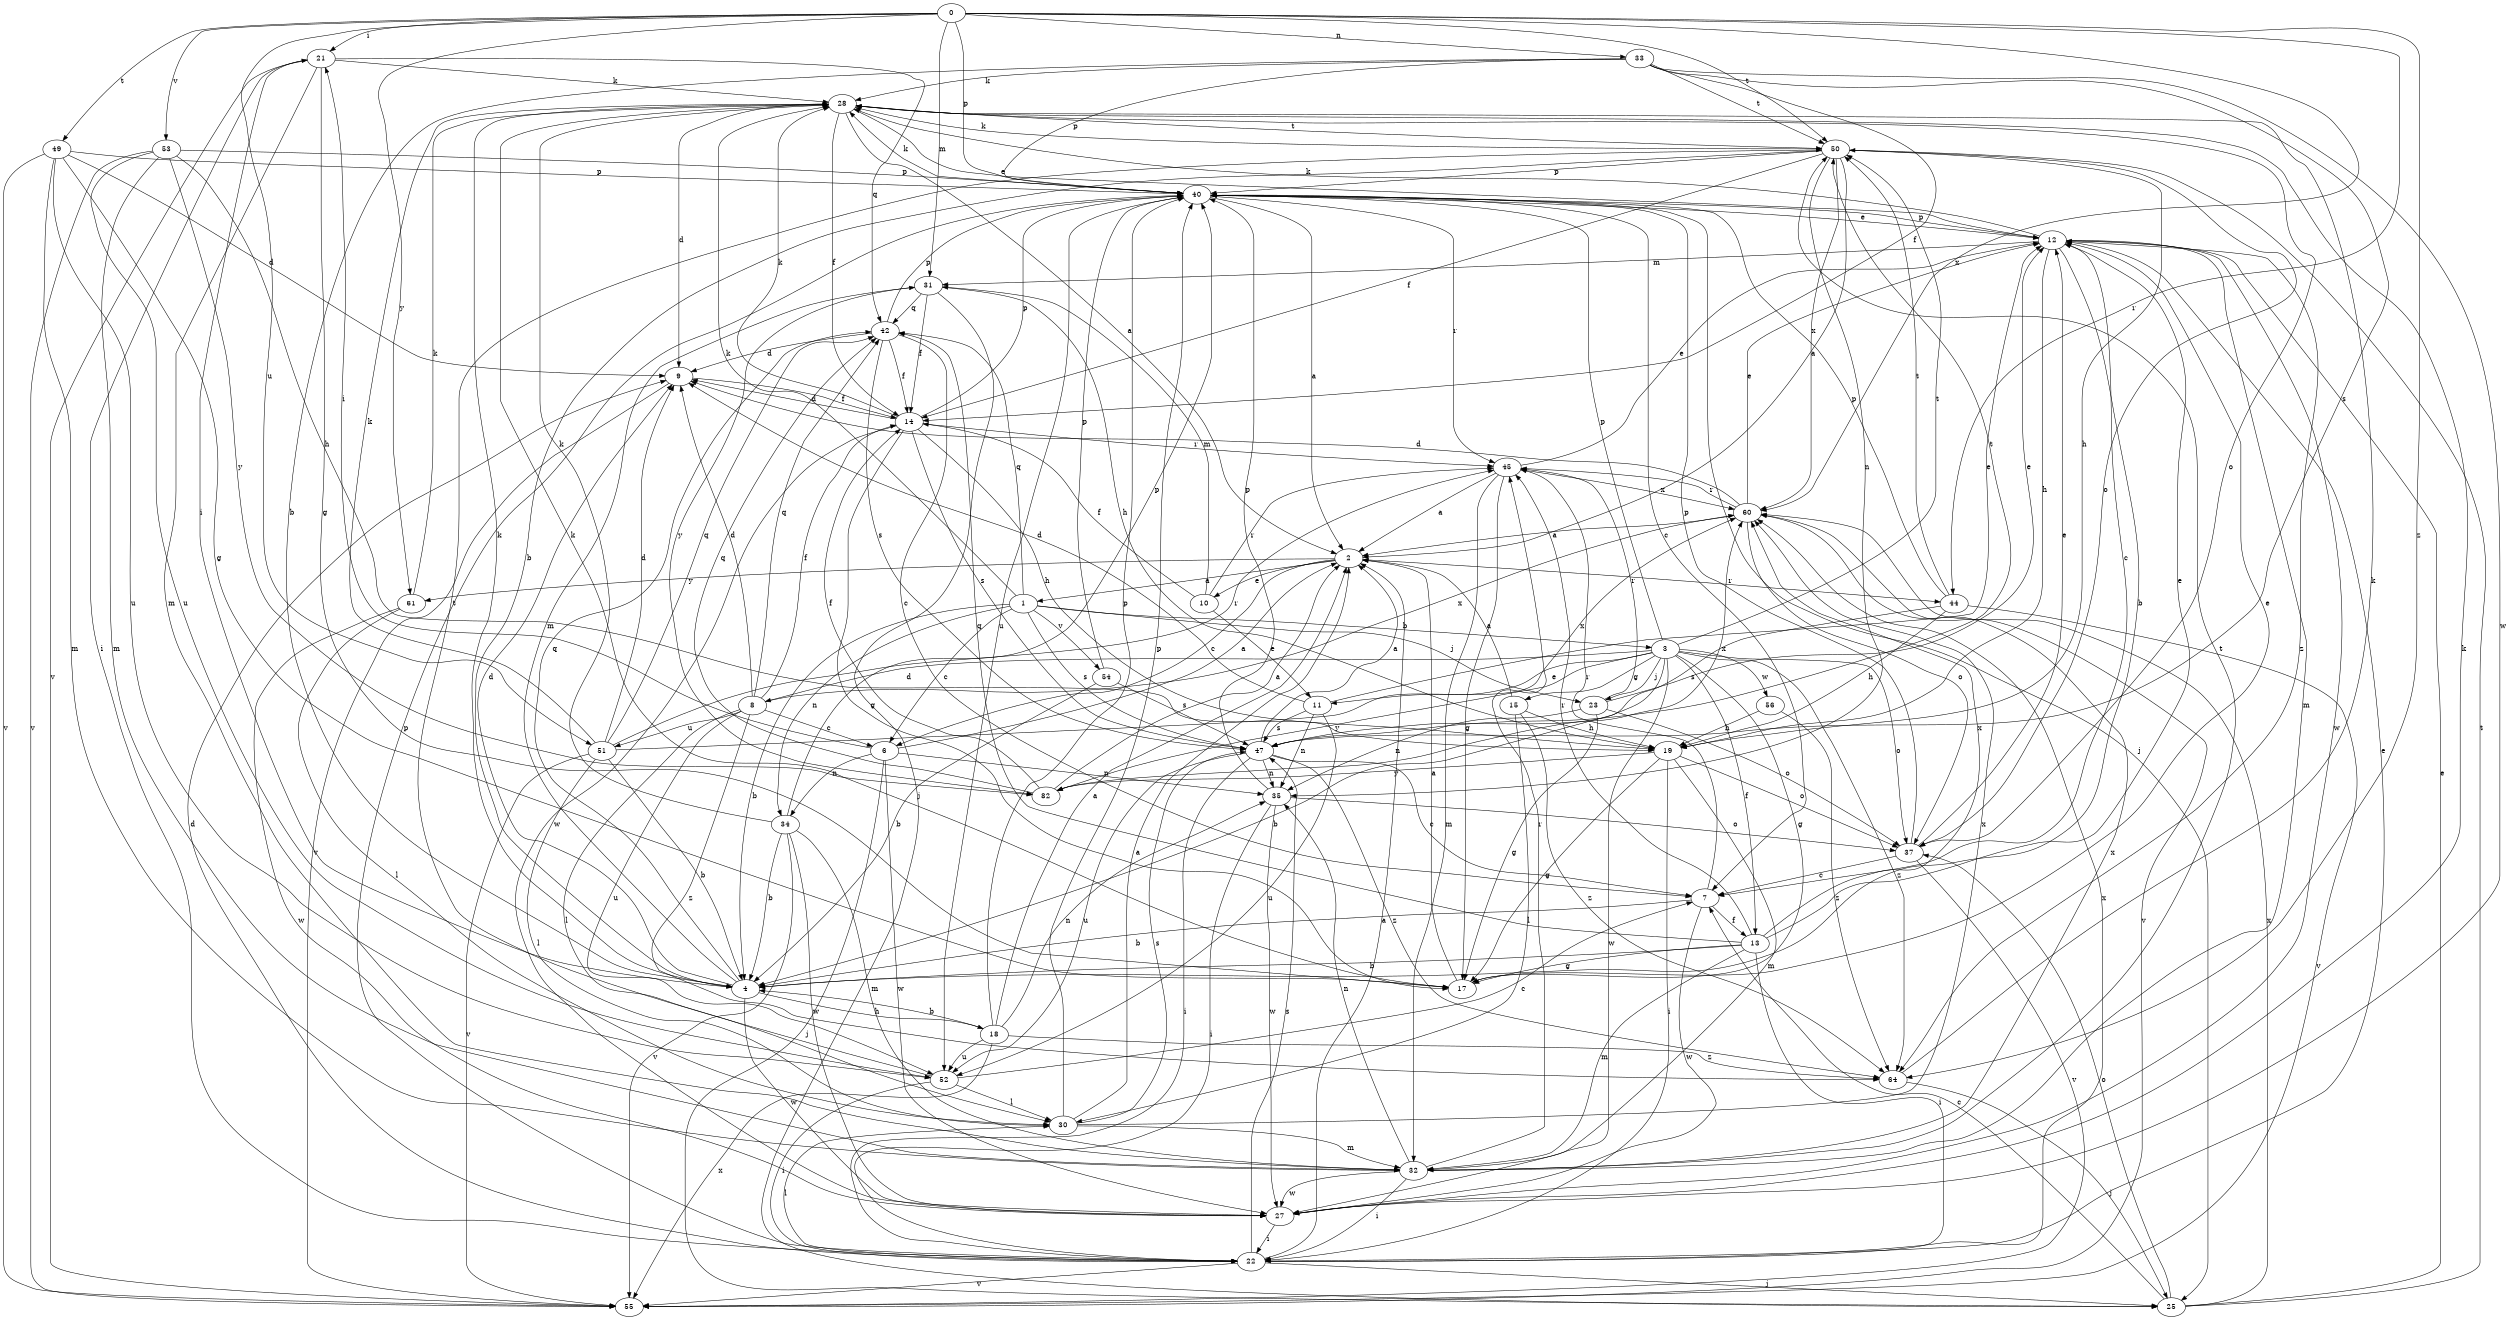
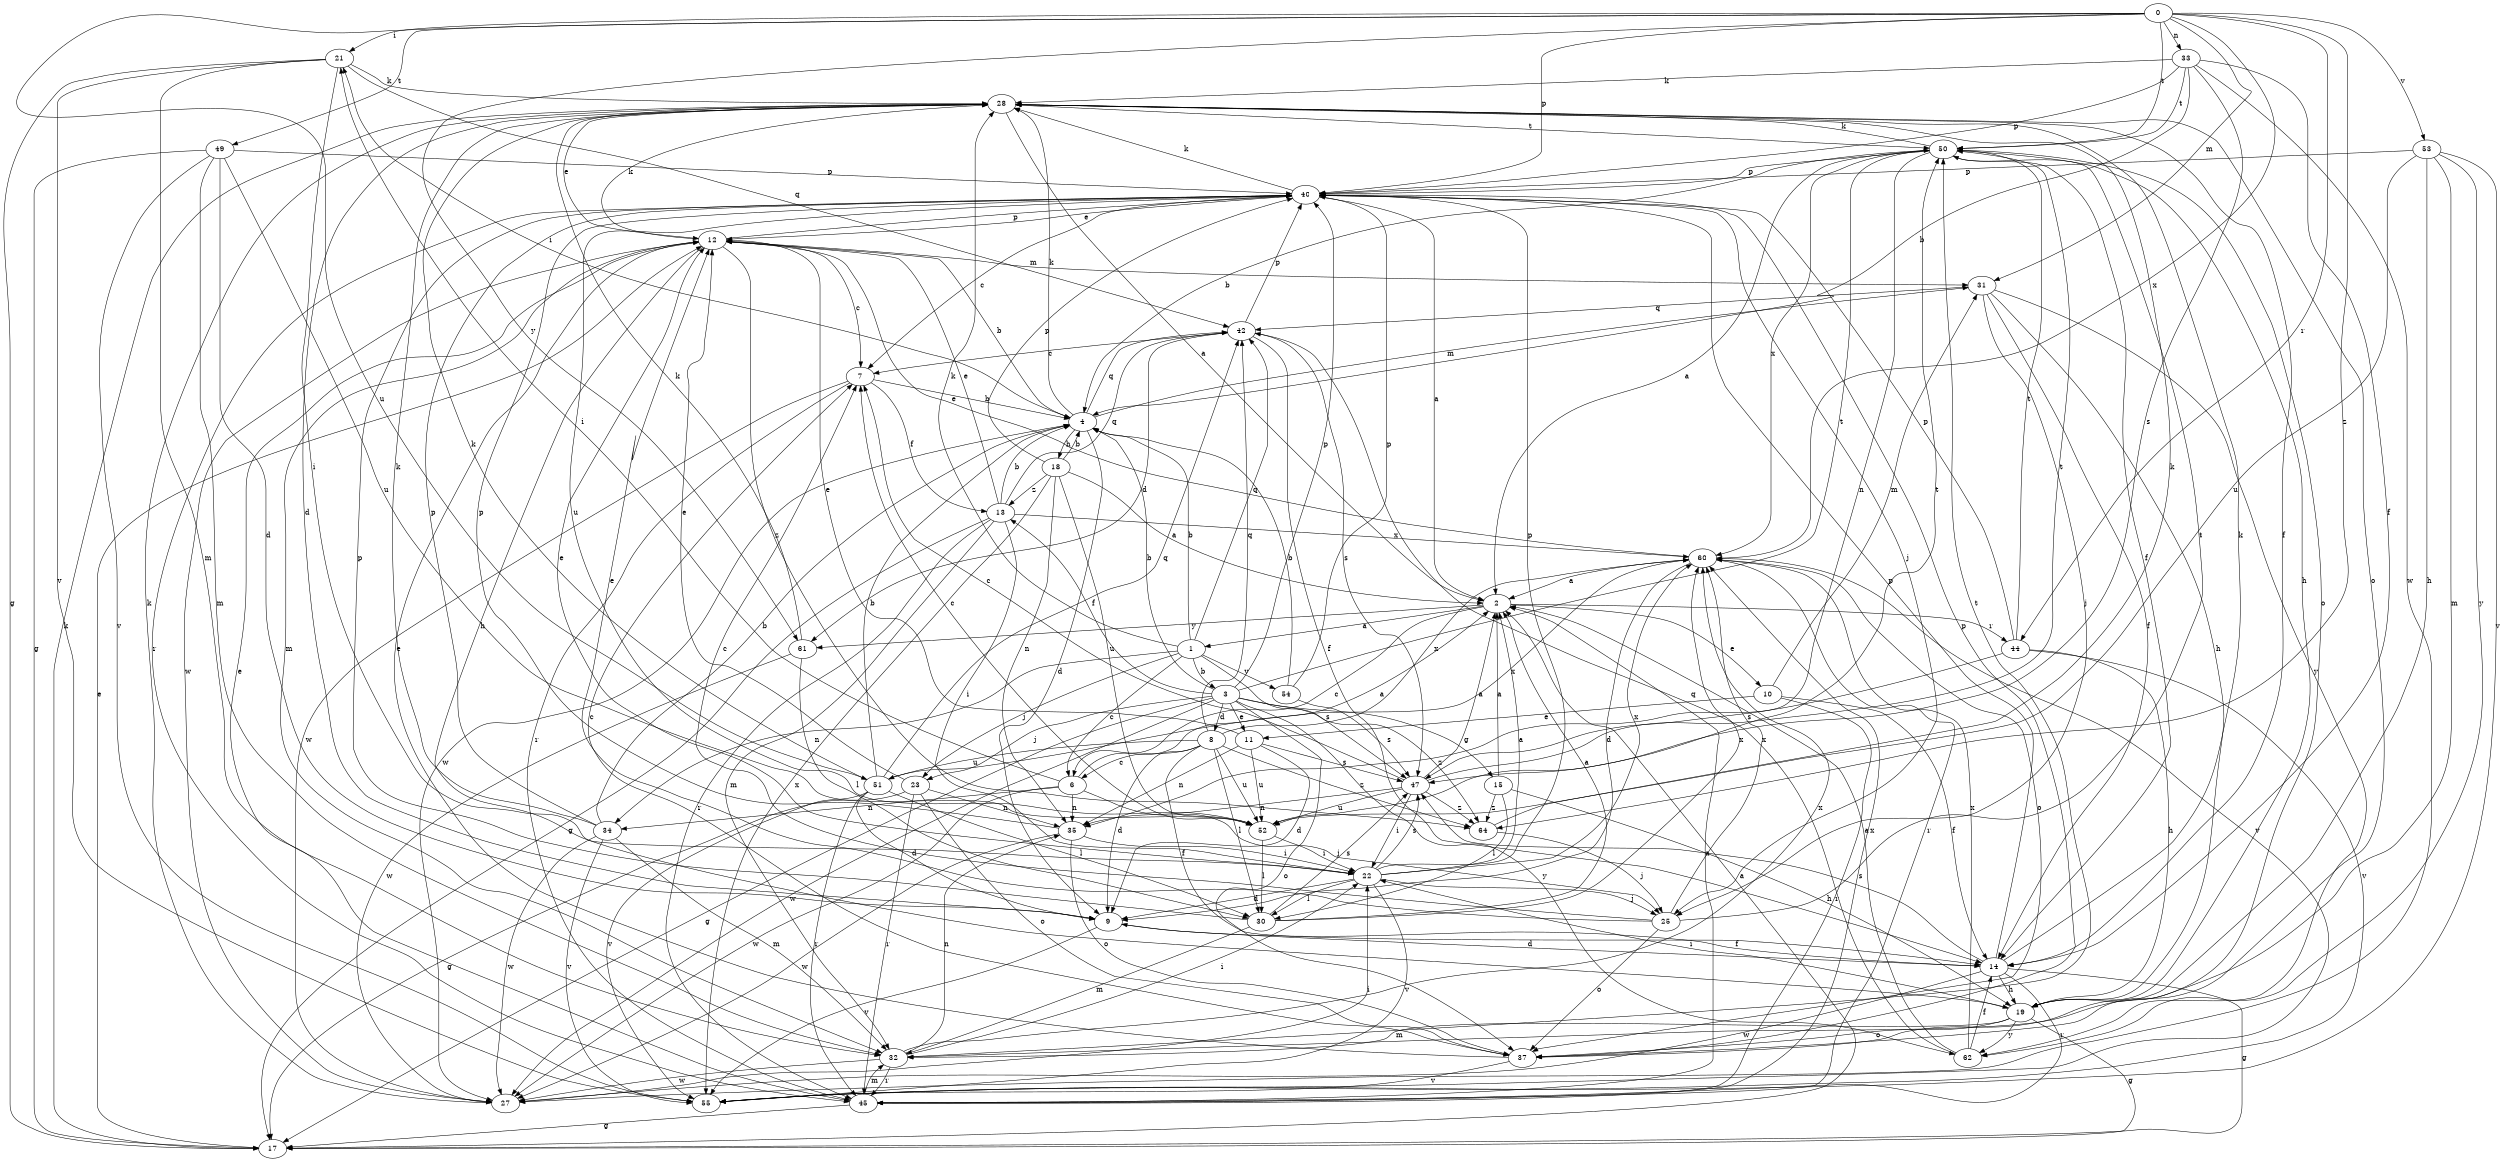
(783, 347) -> (1085, 536)
(1770, 706) -> none
(1046, 796) -> (1968, 1058)
(1443, 1046) -> (1030, 488)
